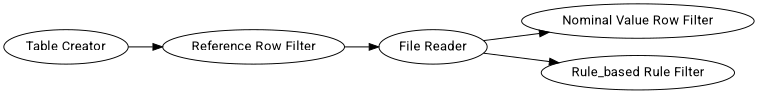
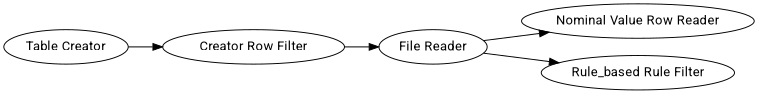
(638, 21) -> (638, 21)
(254, 47) -> (254, 47)
